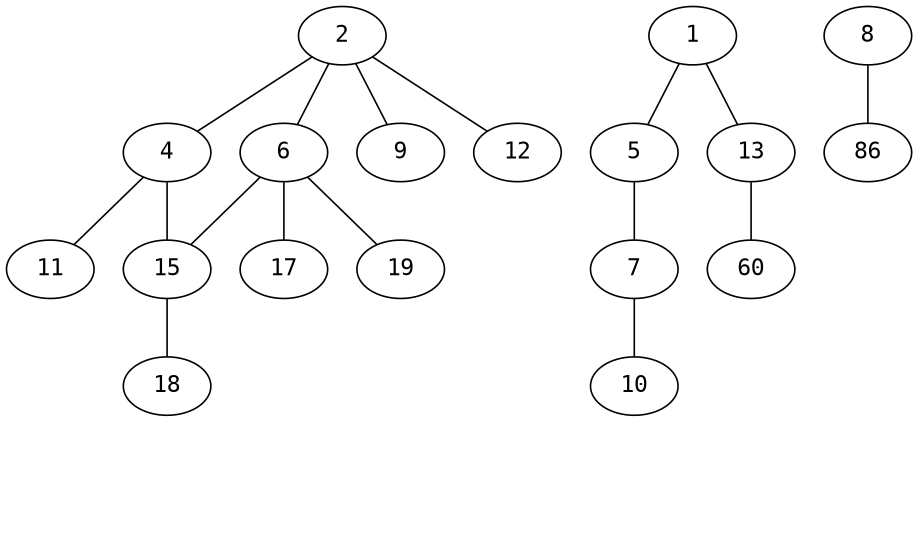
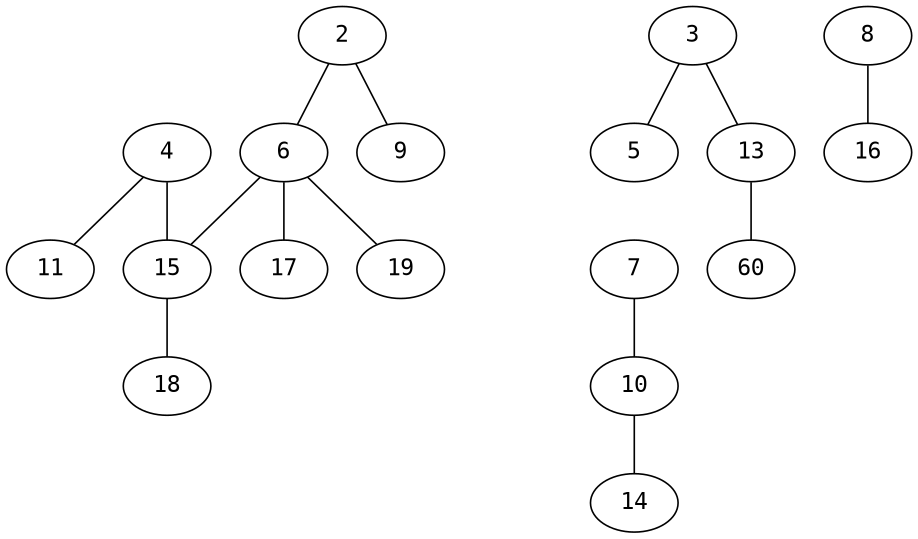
(693, 36) -> (693, 36)
(255, 94) -> none
(517, 152) -> none
(868, 152) -> (868, 152)
(634, 211) -> none
none -> (634, 503)
